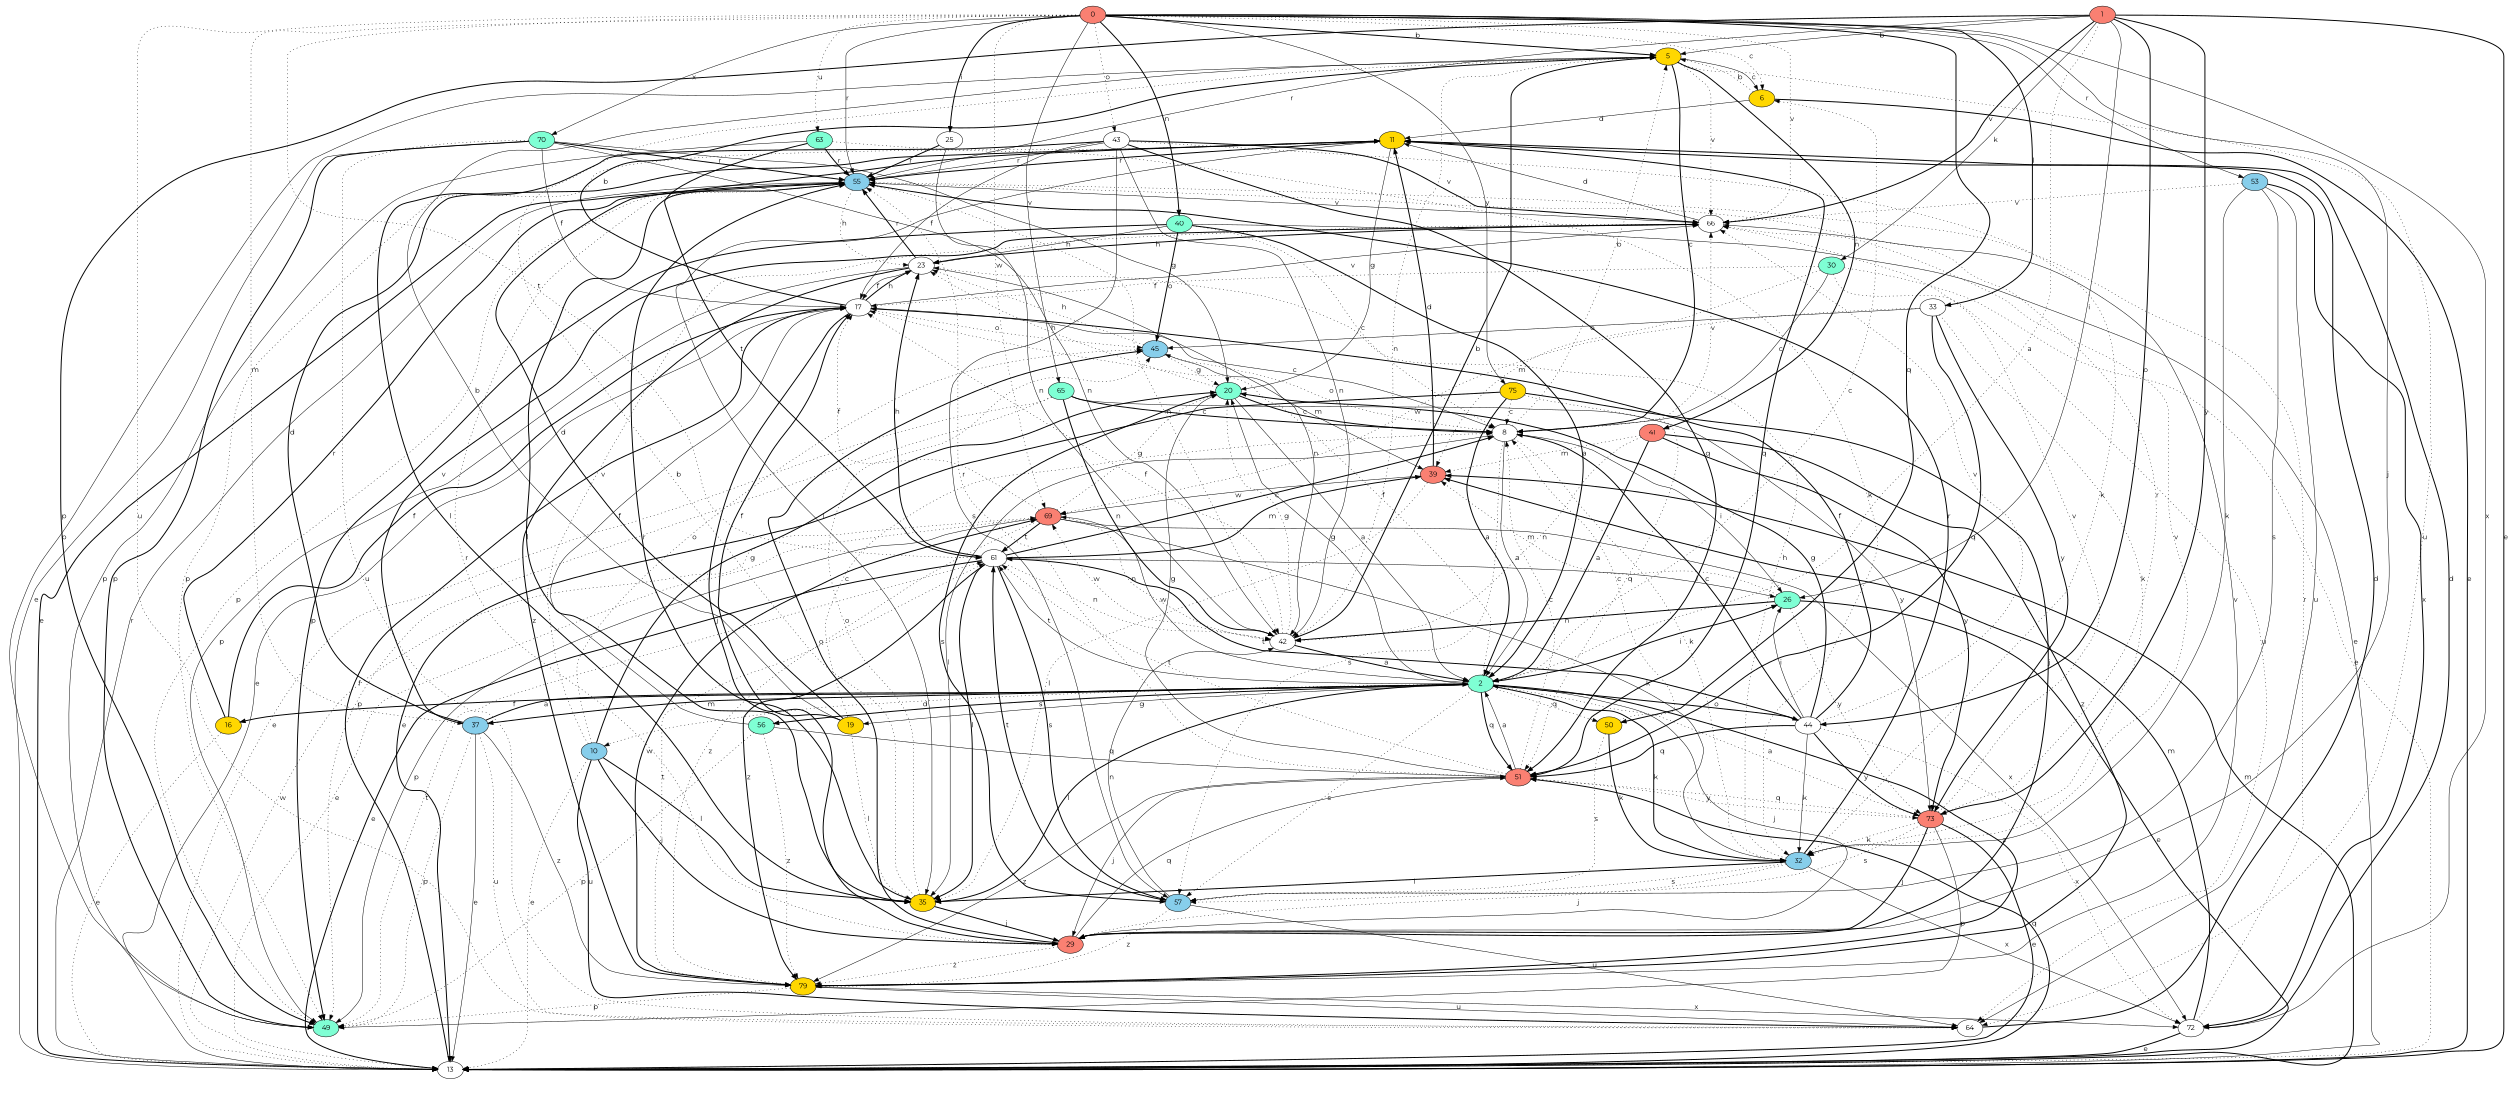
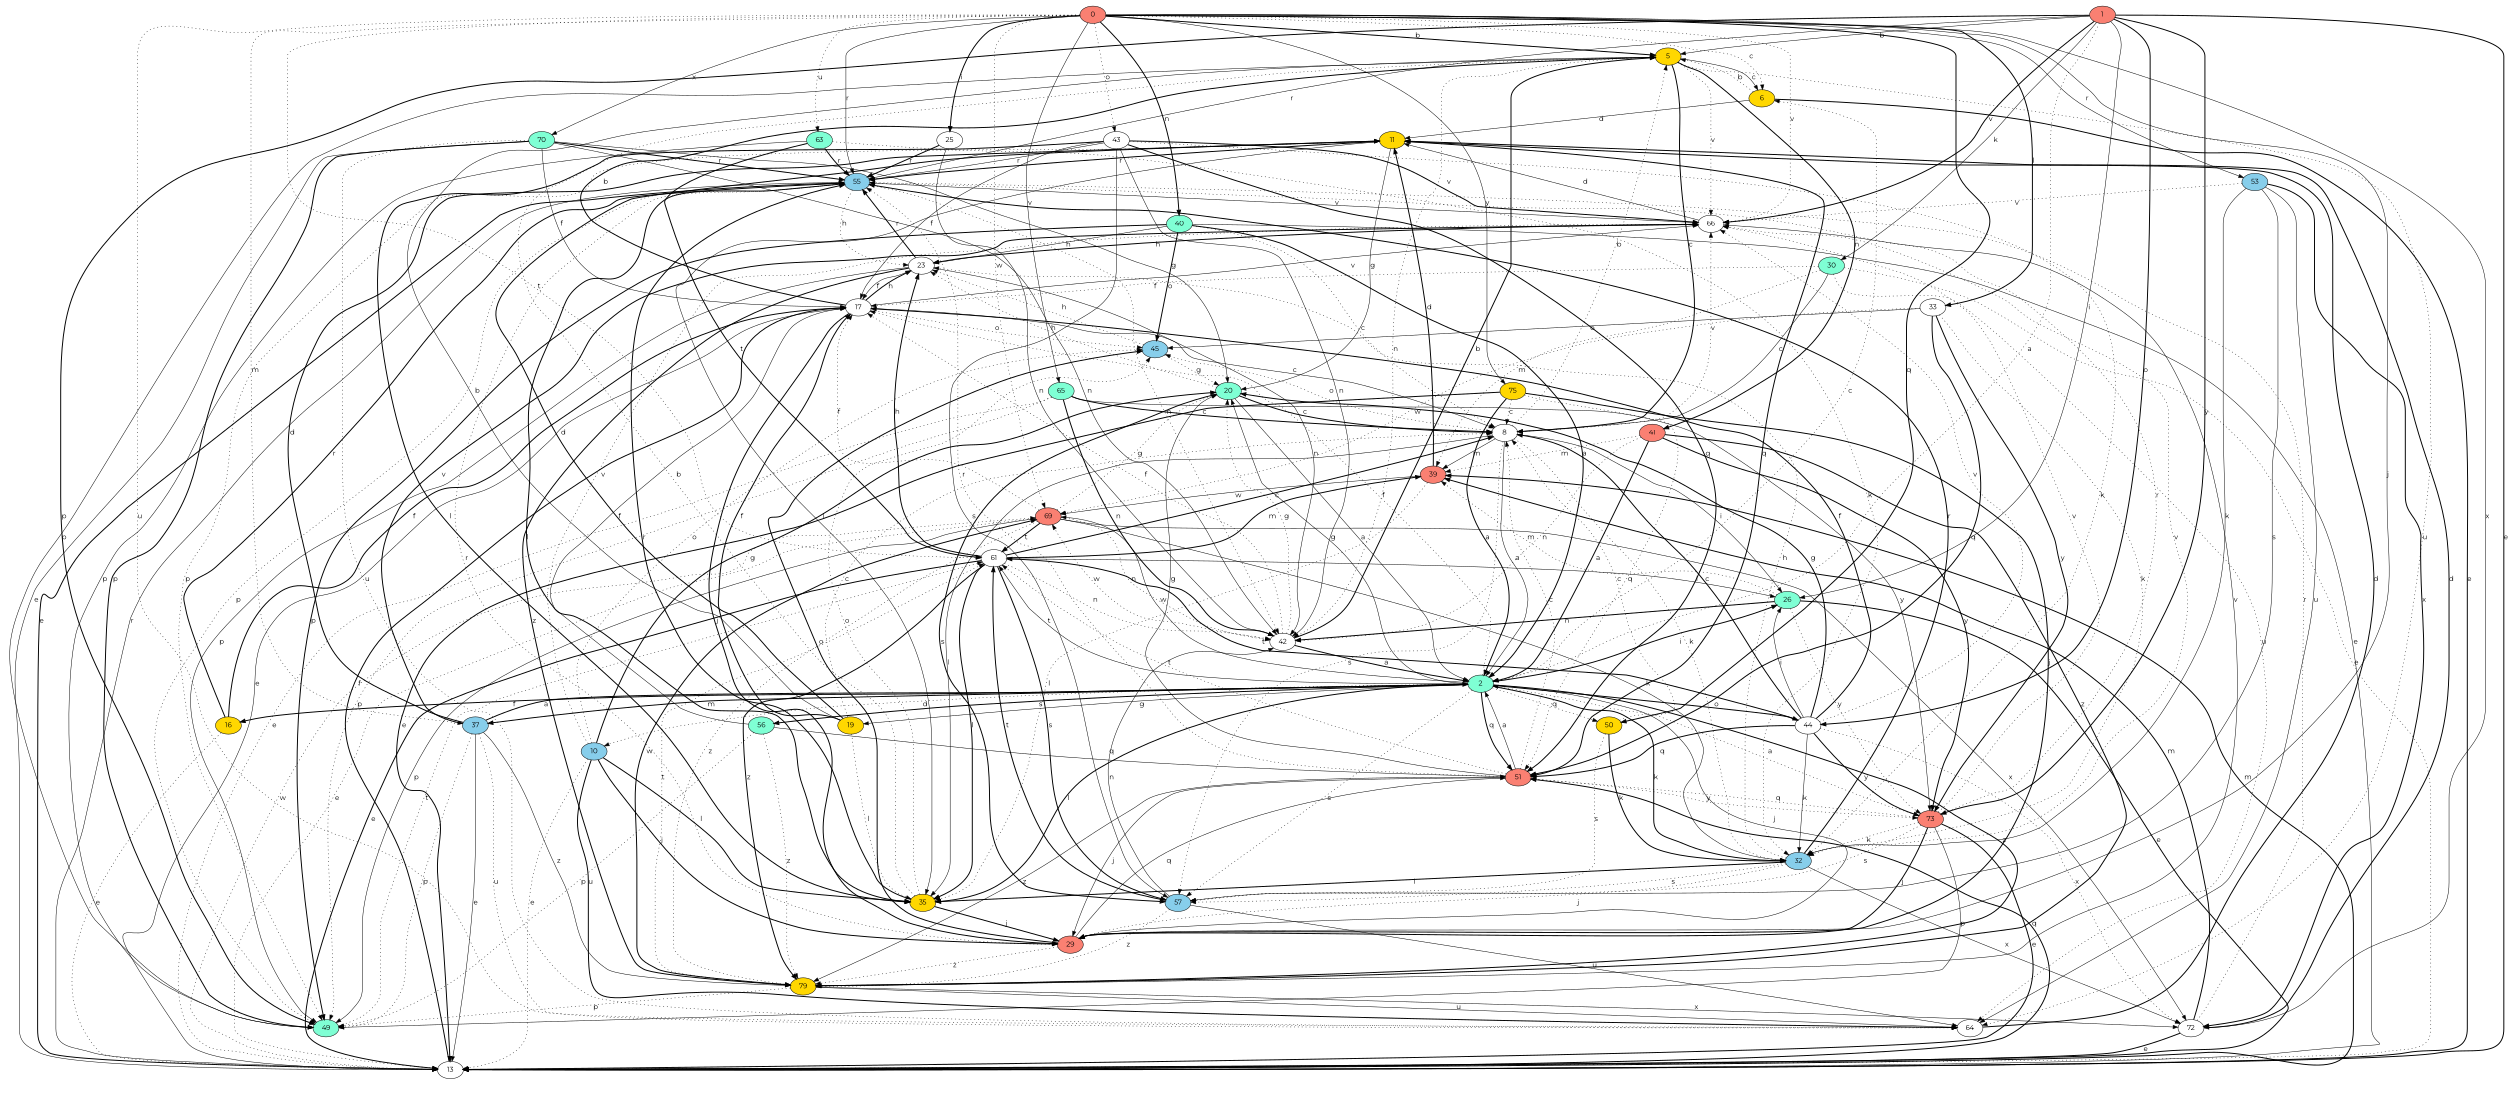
(1305, 411) -> (1471, 453)
